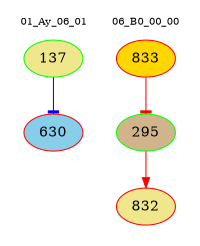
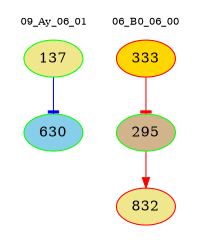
(54, 22) -> (54, 22)
(146, 22) -> (146, 22)
(146, 59) -> (146, 59)
(53, 133) -> (53, 133)
